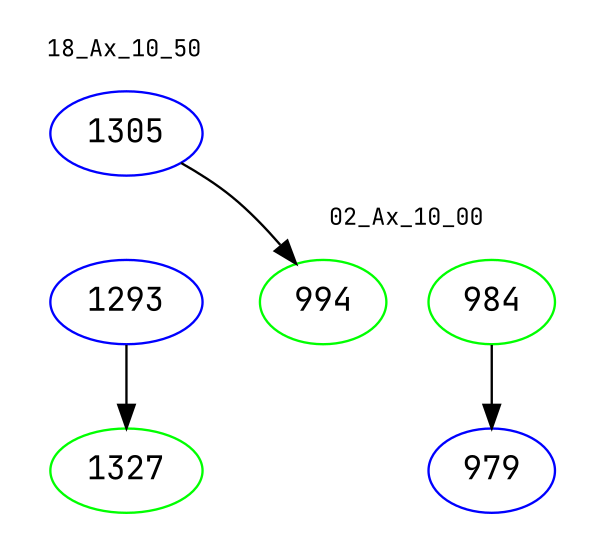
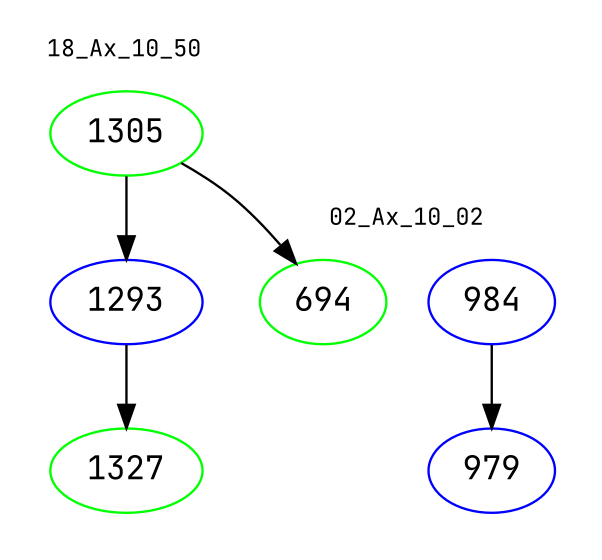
(126, 133) -> (126, 133)
none -> (126, 206)
(407, 219) -> (407, 219)
(323, 302) -> (323, 302)
(492, 302) -> (492, 302)
